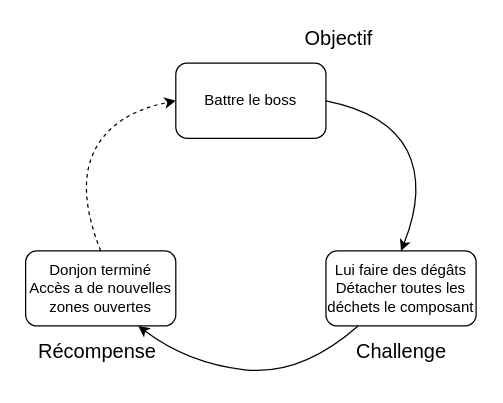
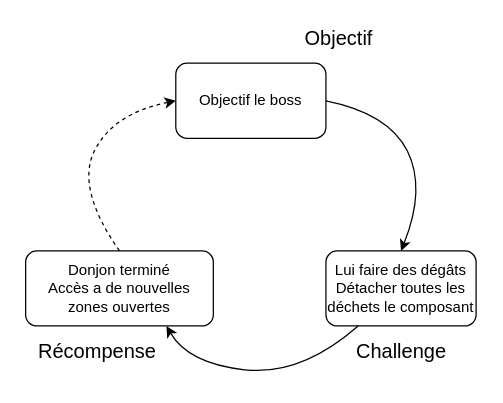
(251, 101) -> (251, 101)
(101, 288) -> (119, 288)
